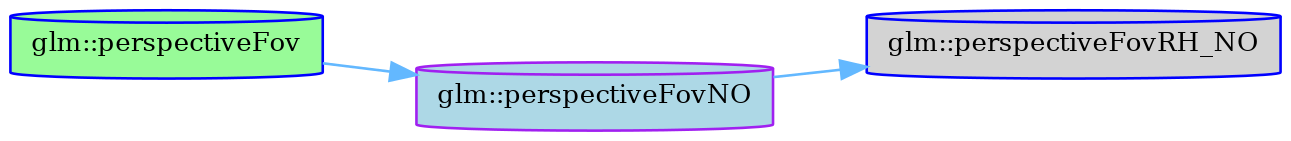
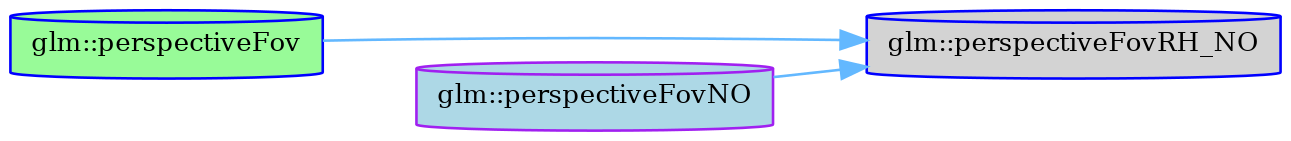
(356, 67) -> (581, 38)
